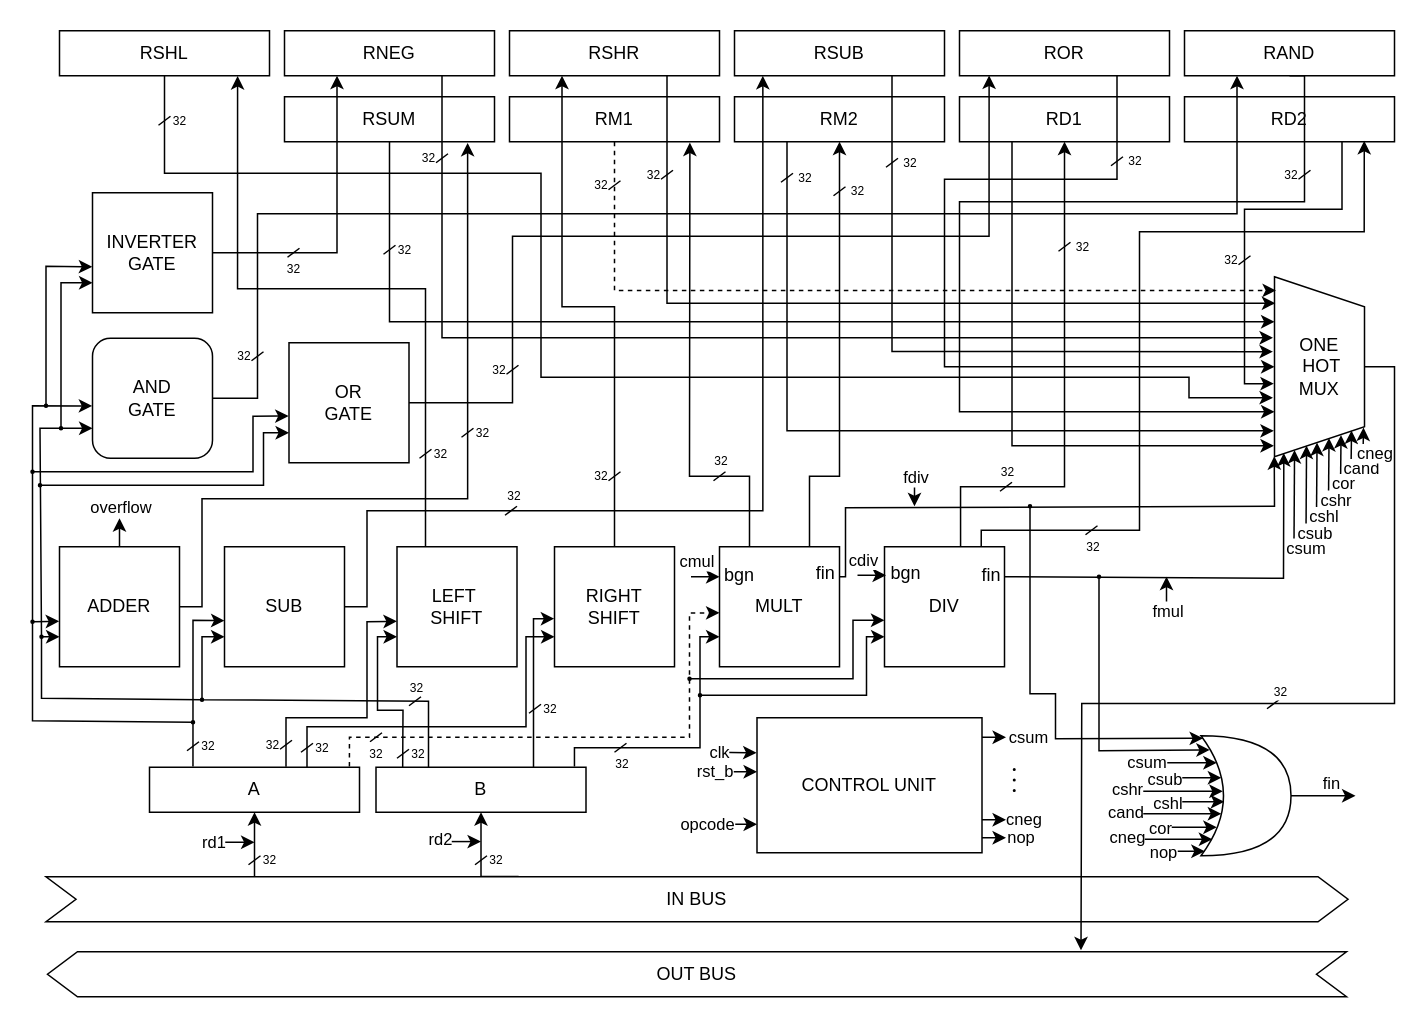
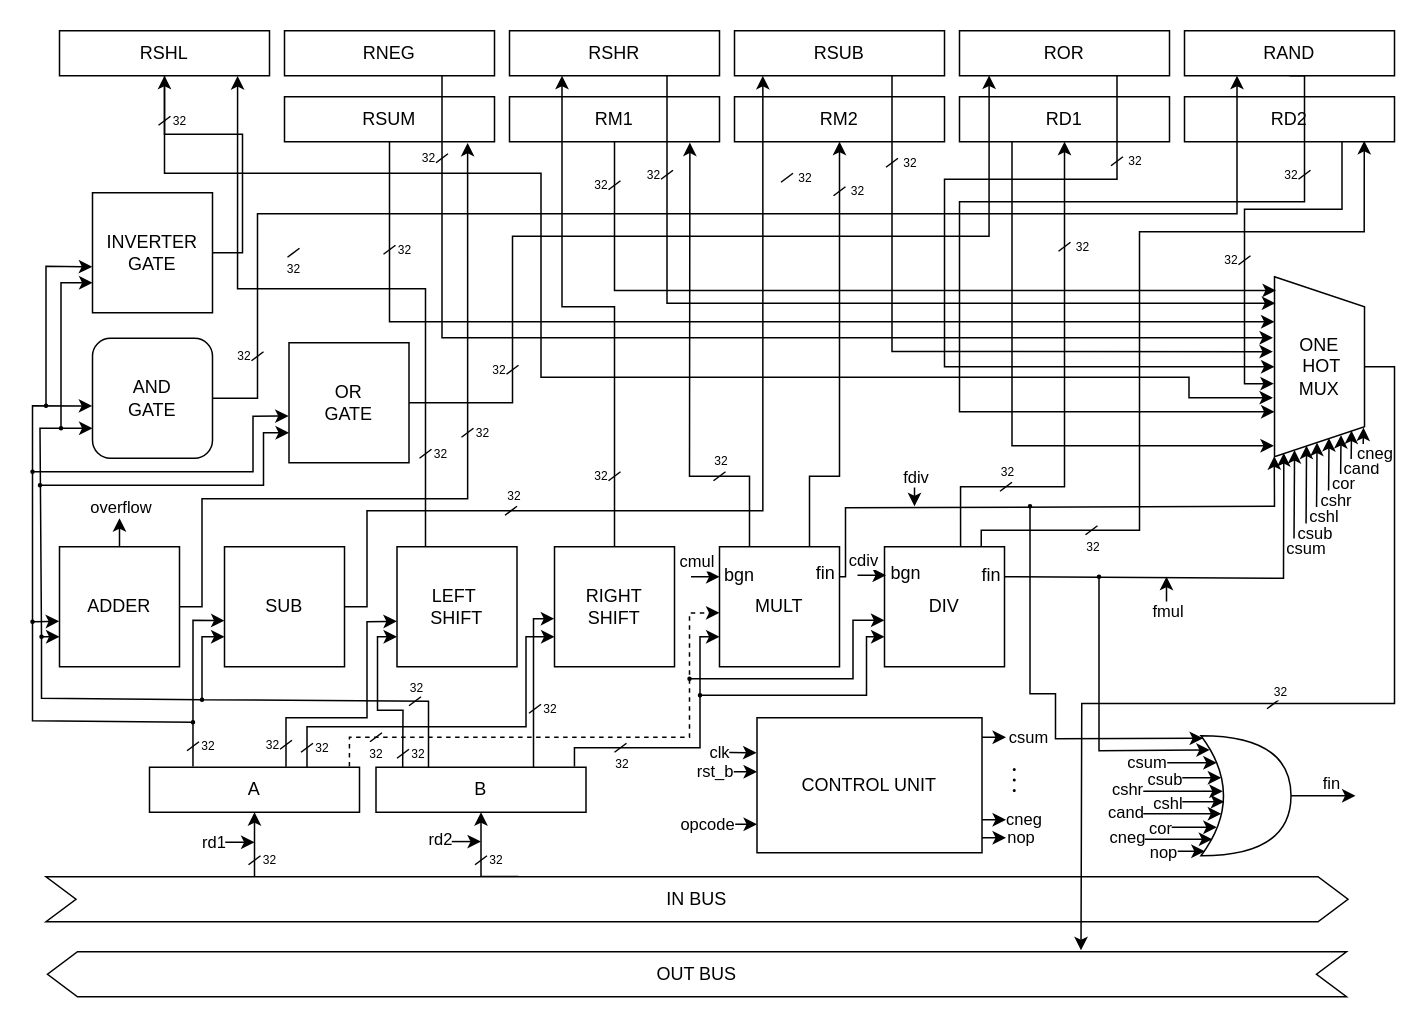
(337, 190) -> (242, 157)
(867, 290) -> (867, 290)
(881, 431) -> none
